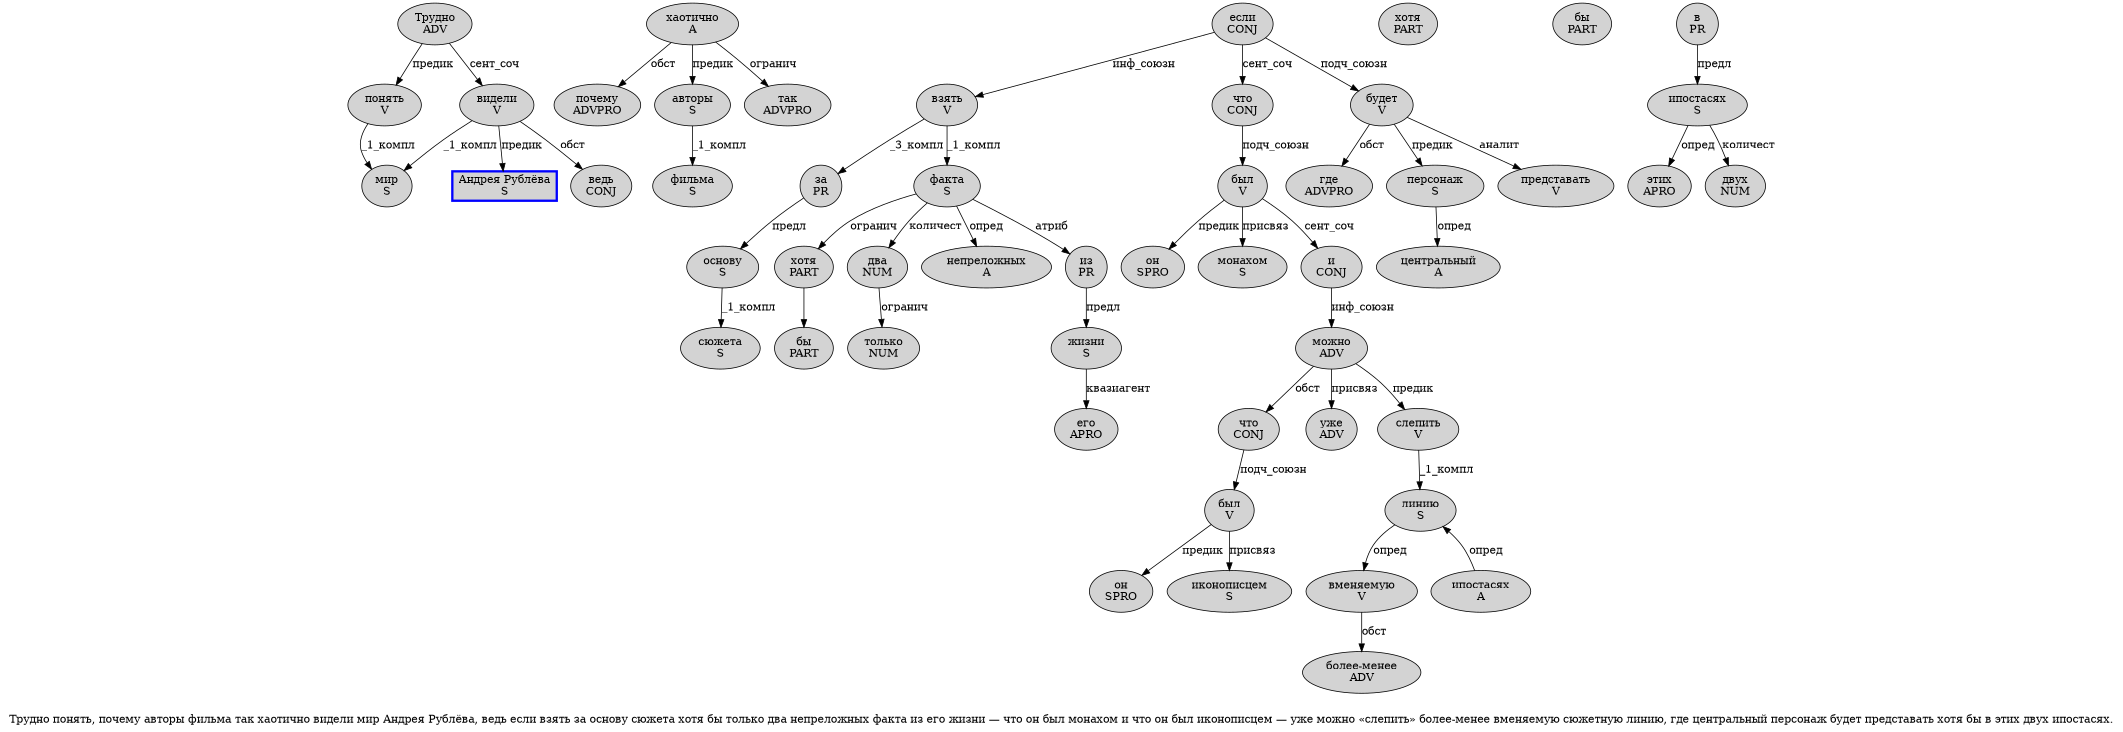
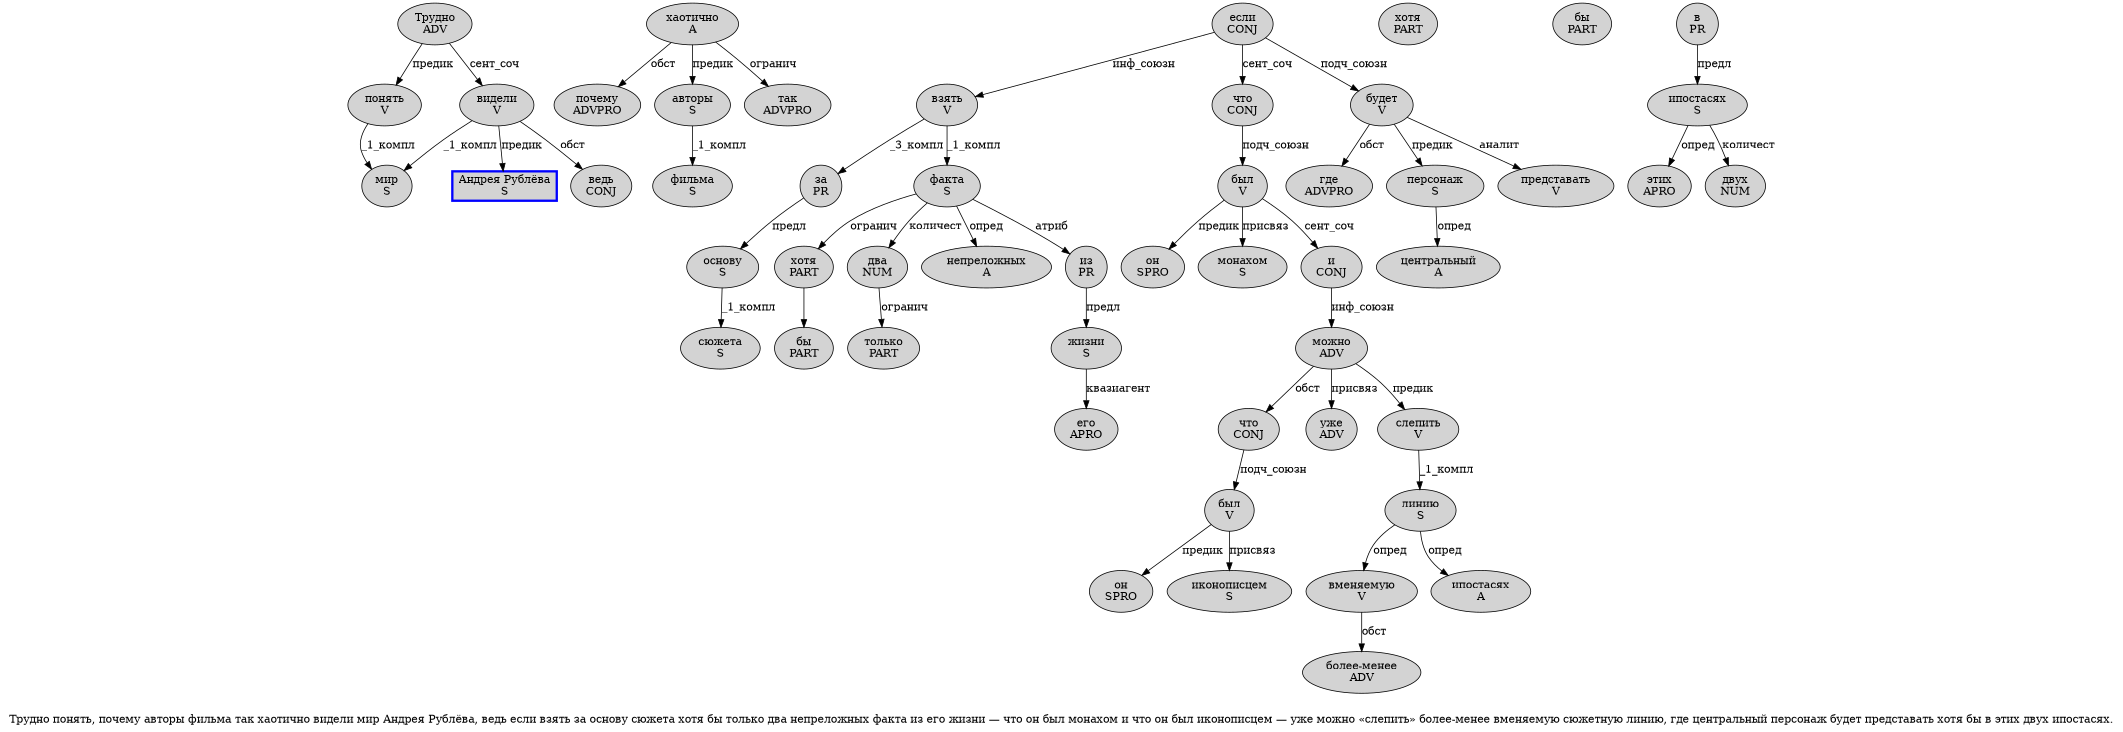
(884, 348) -> (884, 348)
(1465, 550) -> (1426, 554)
